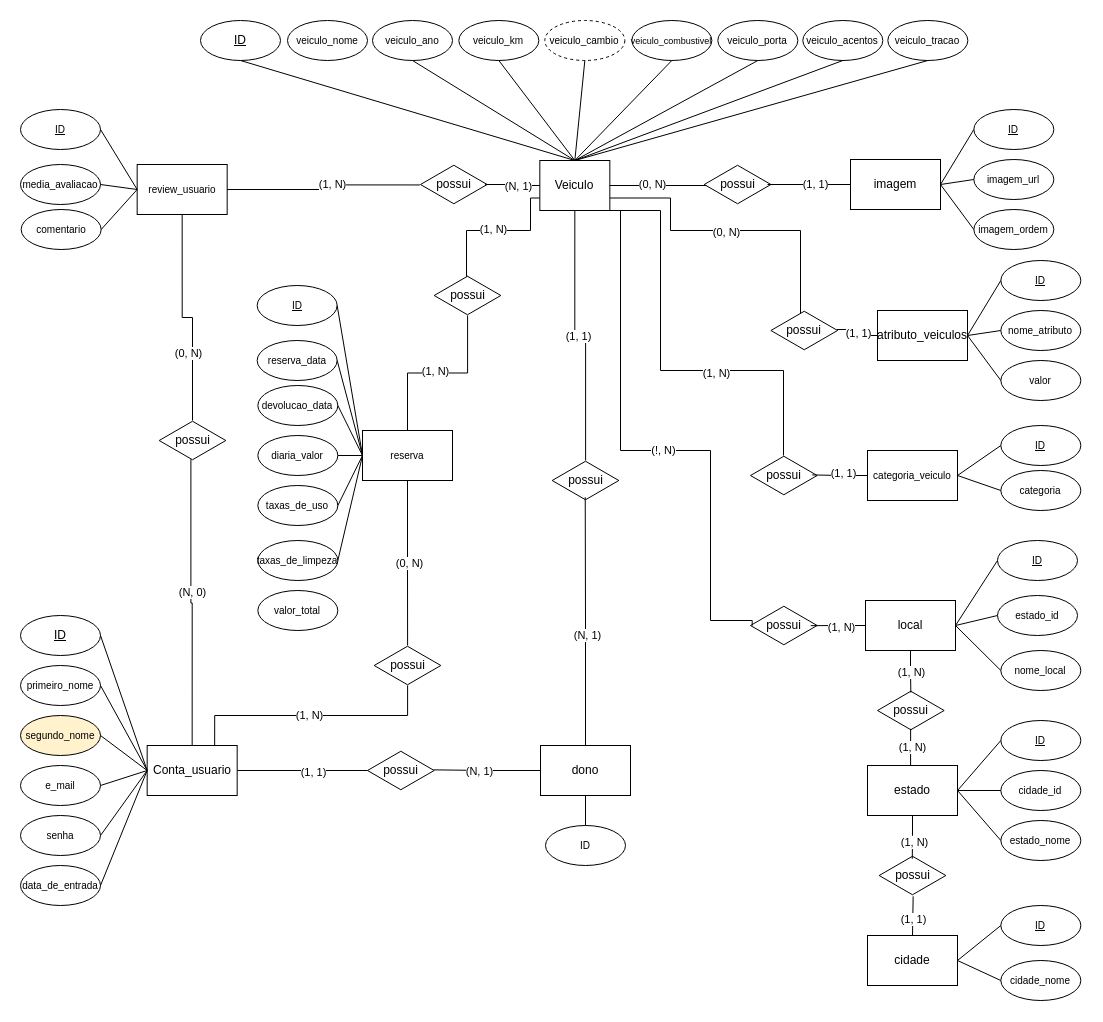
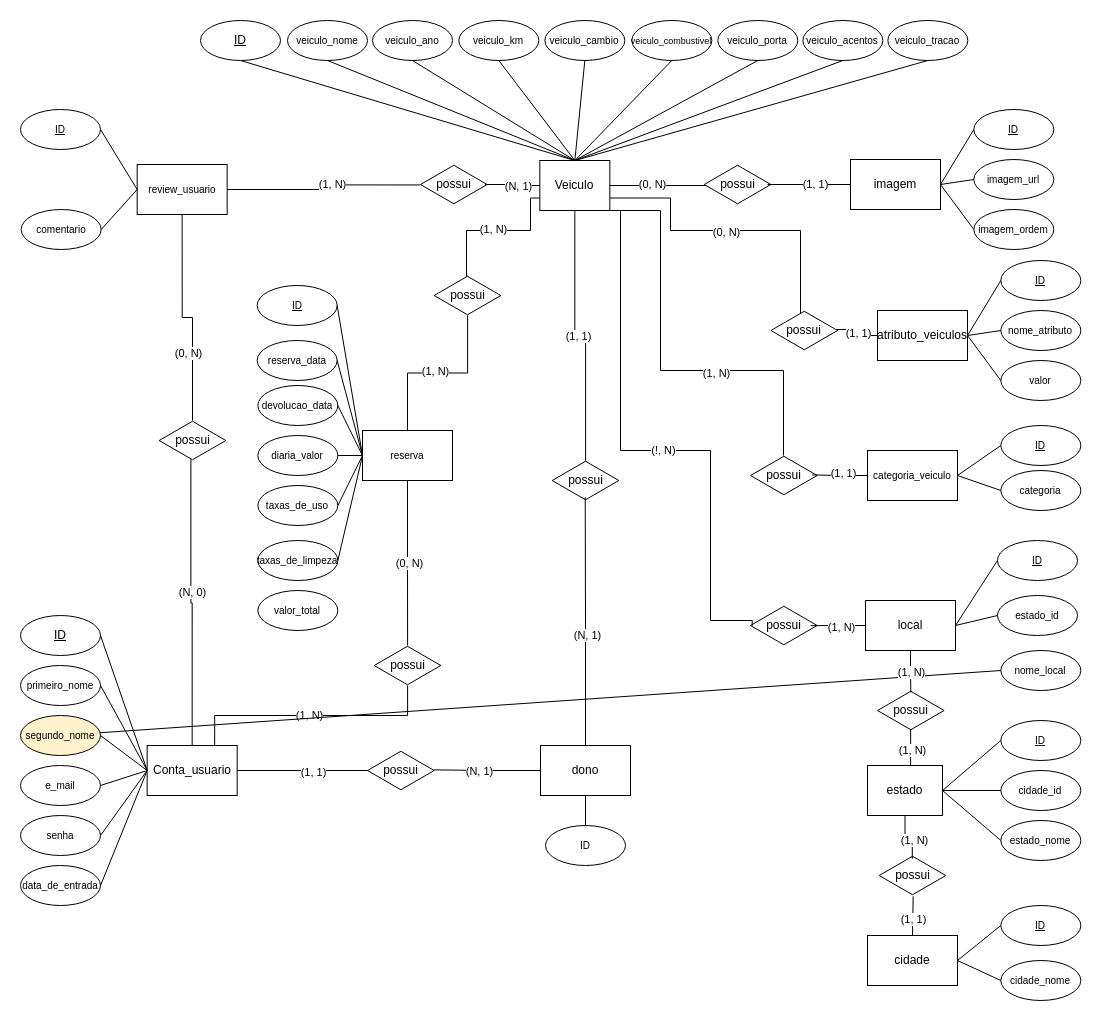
(585, 41) -> (585, 41)
none -> (445, 108)
(61, 185) -> none
(117, 187) -> none
(979, 649) -> (639, 695)
(913, 791) -> (905, 791)
